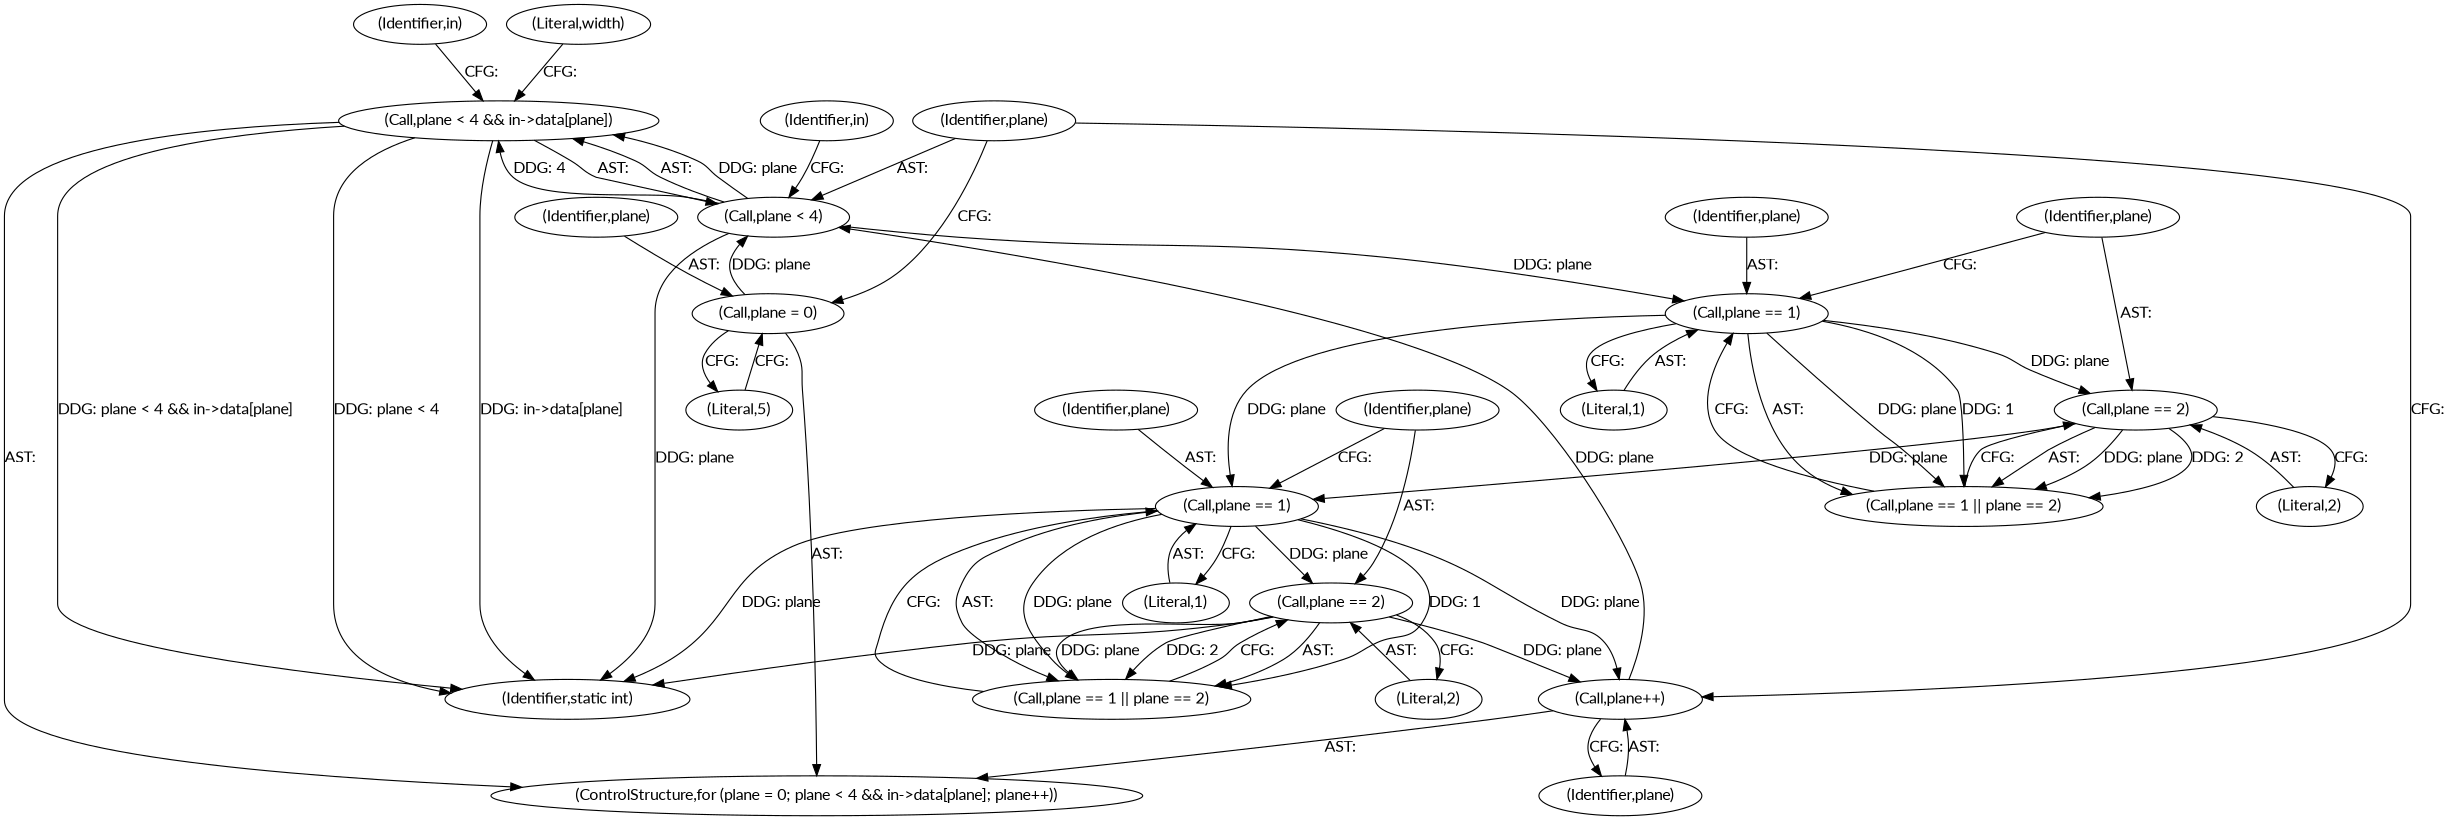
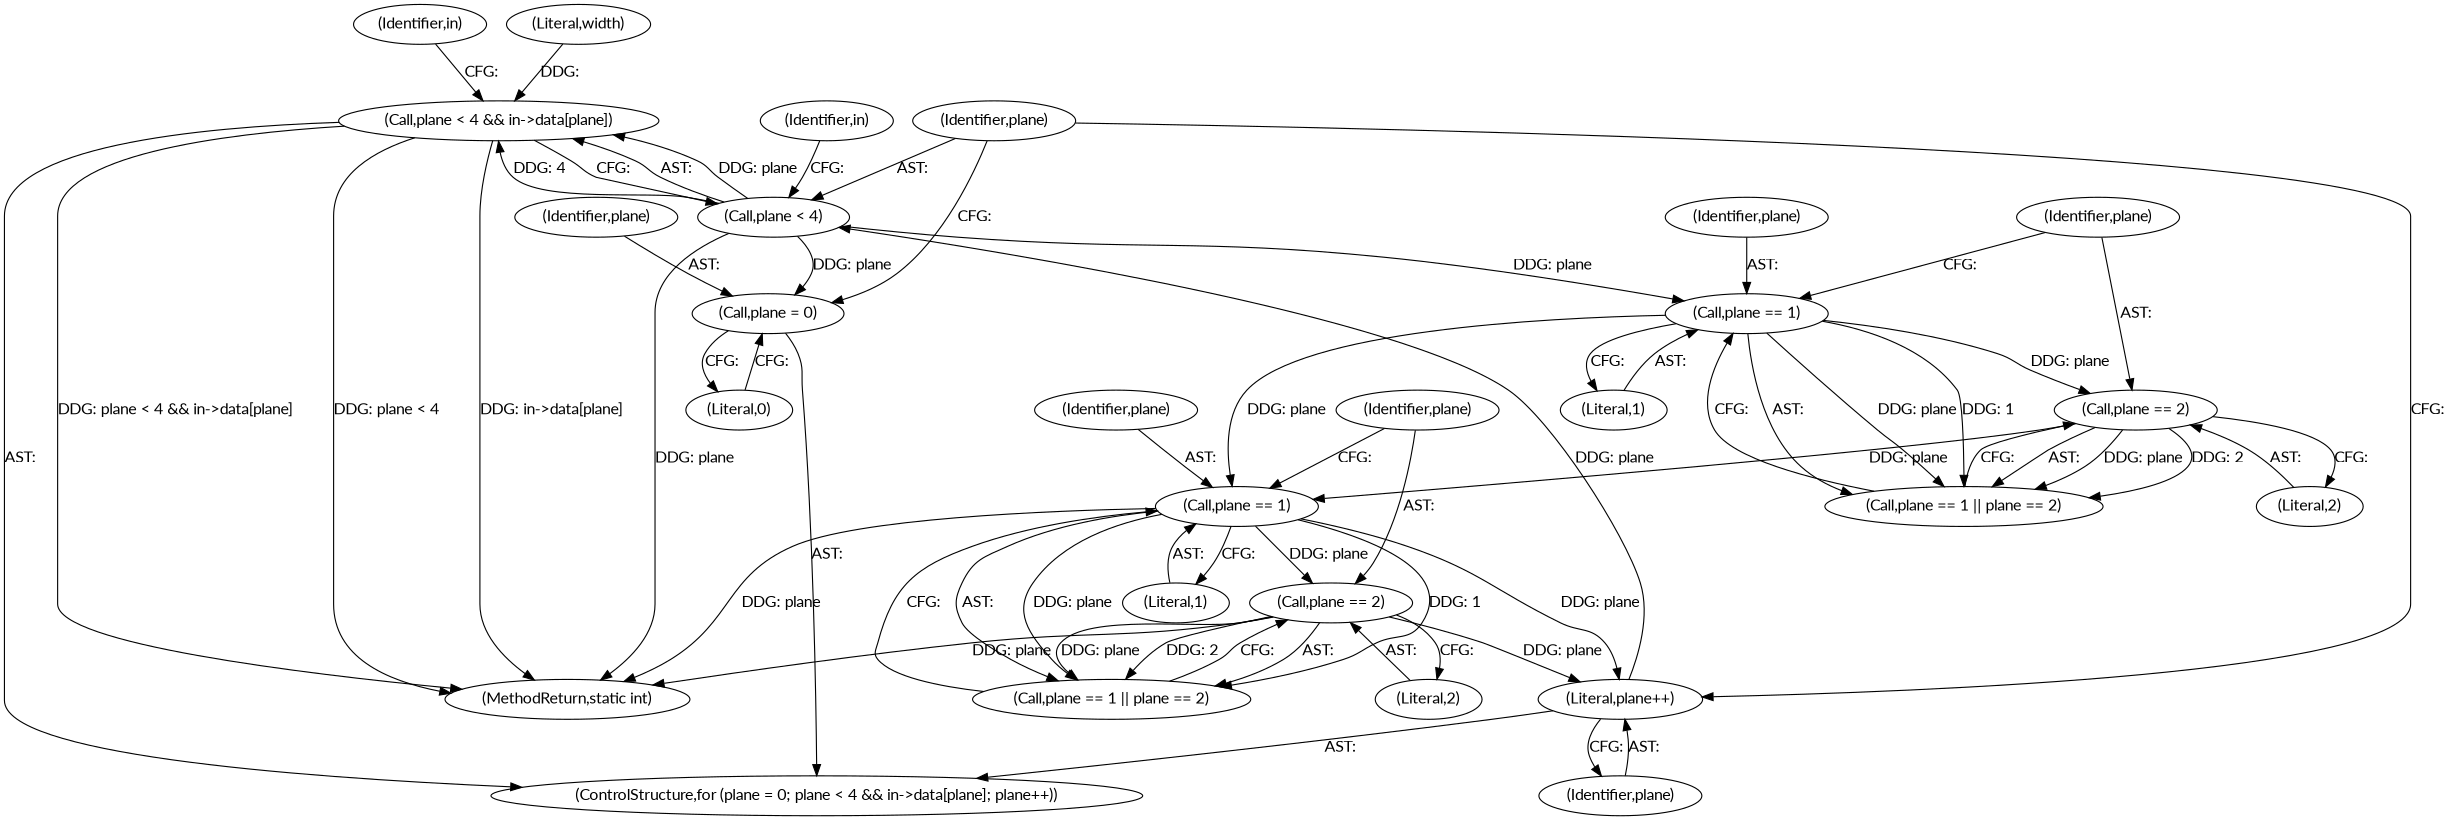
(562, 73) -> (562, 73)
(616, 169) -> (616, 169)
(730, 270) -> (813, 261)
(739, 410) -> (739, 410)
(567, 699) -> (567, 699)
(1620, 699) -> (1620, 699)
